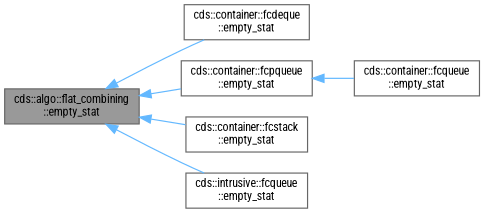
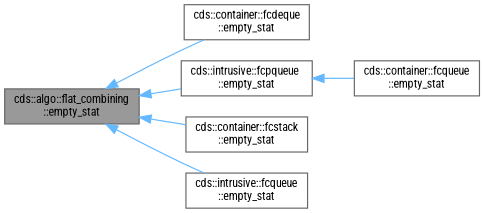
(247, 78) -> (247, 78)
